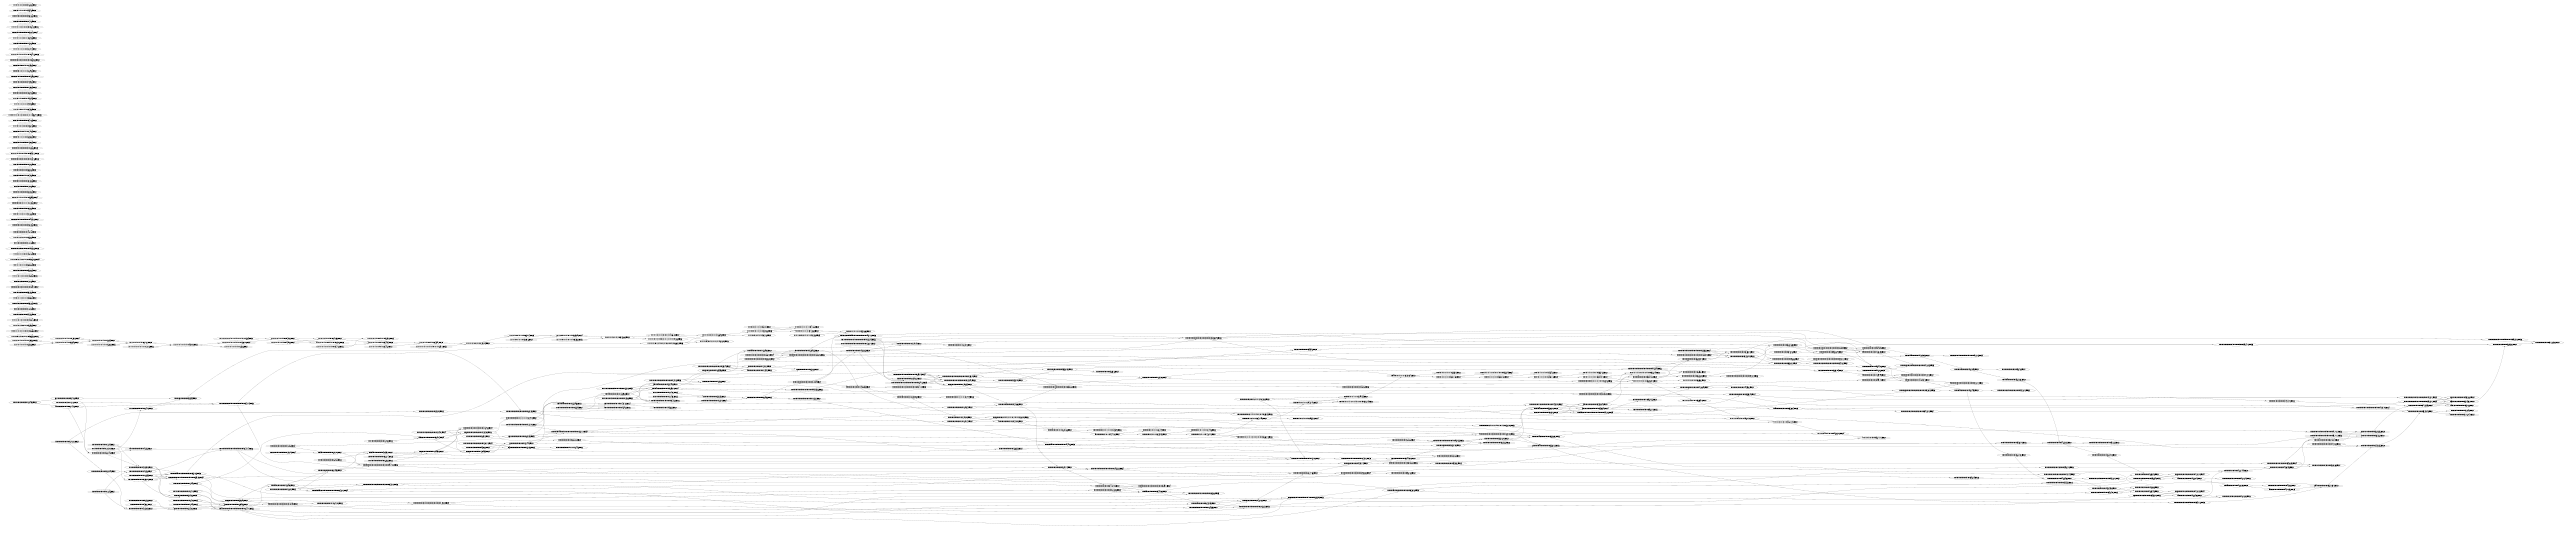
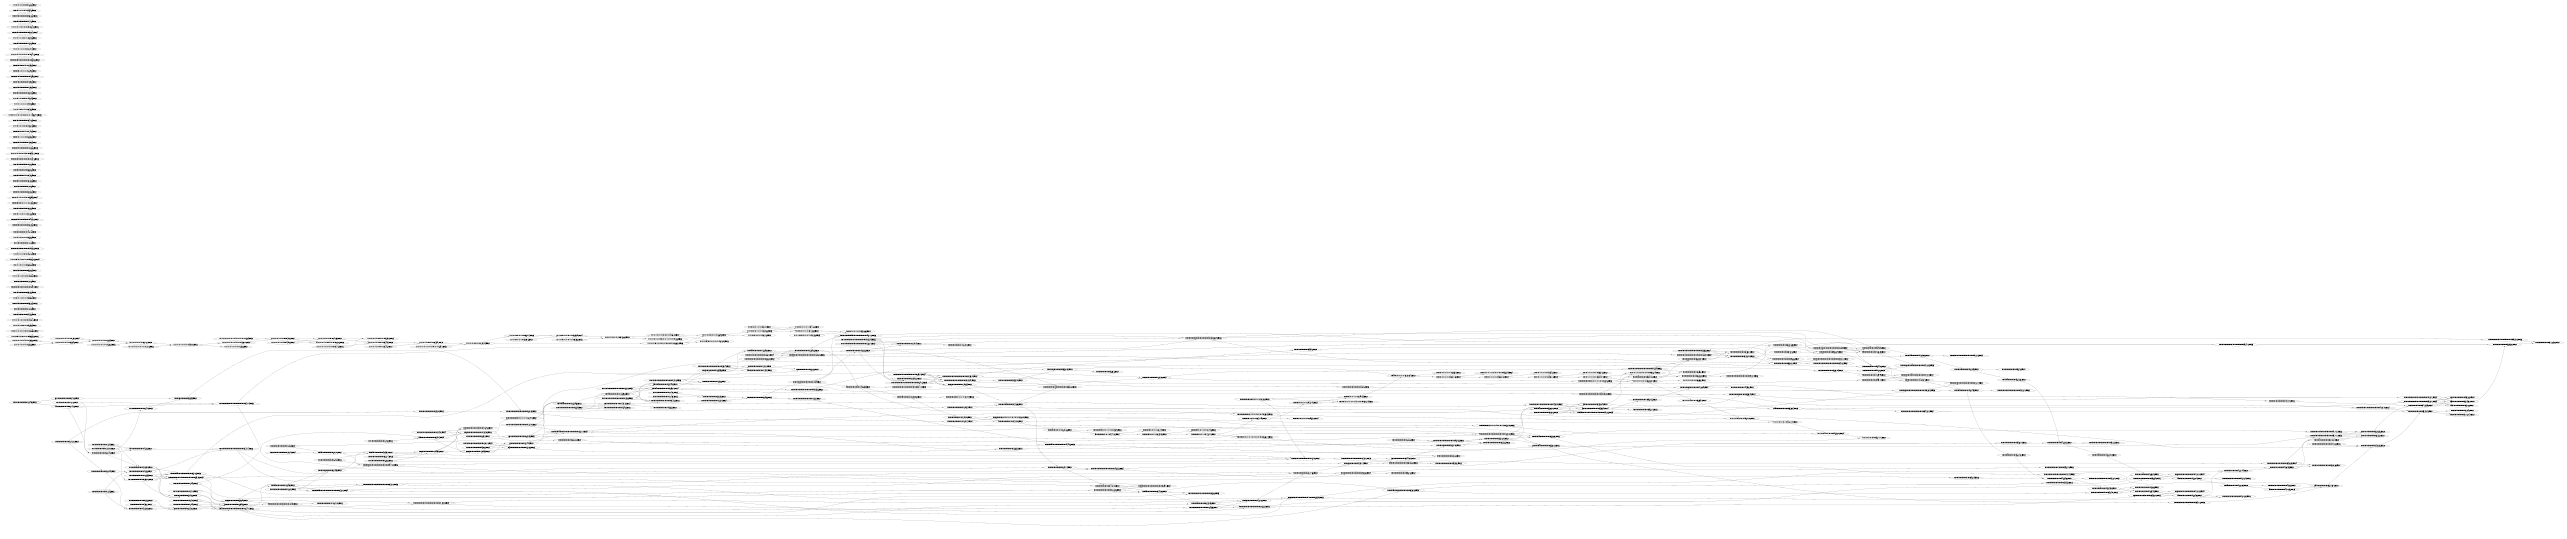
(569, 448) -> none
